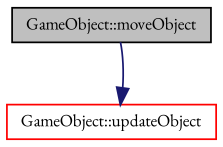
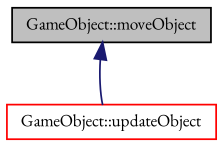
(123, 65) -> (100, 82)
